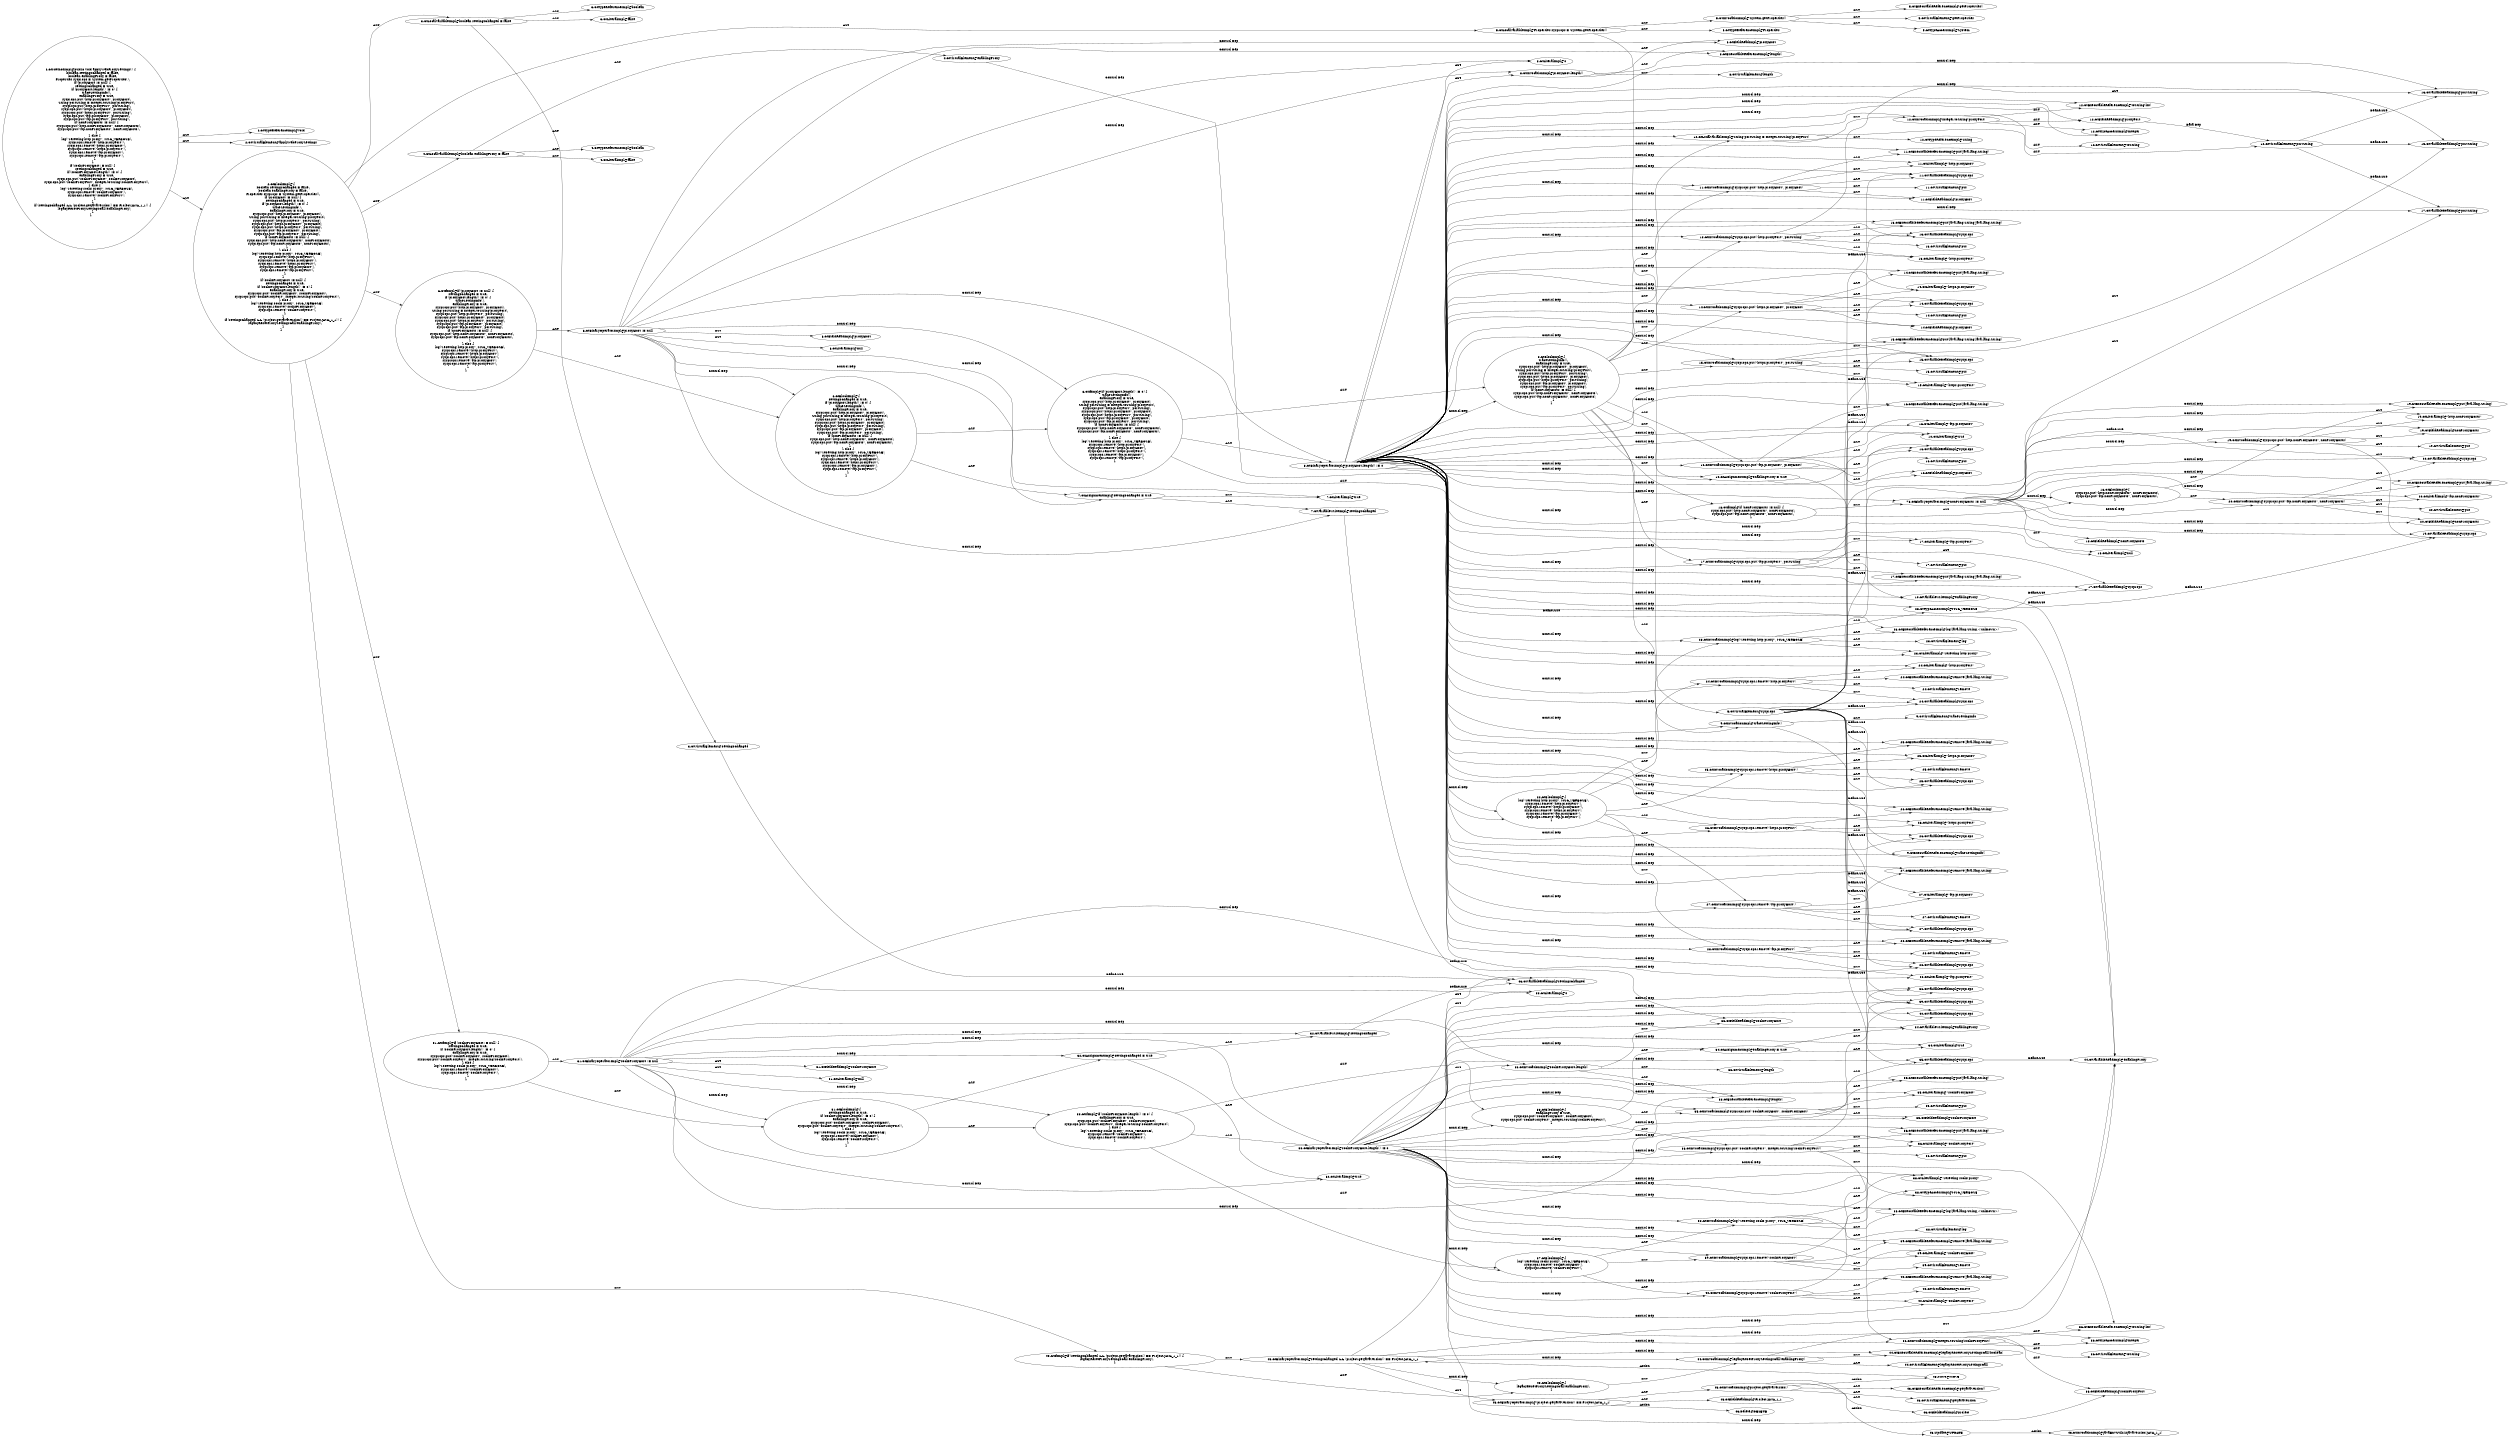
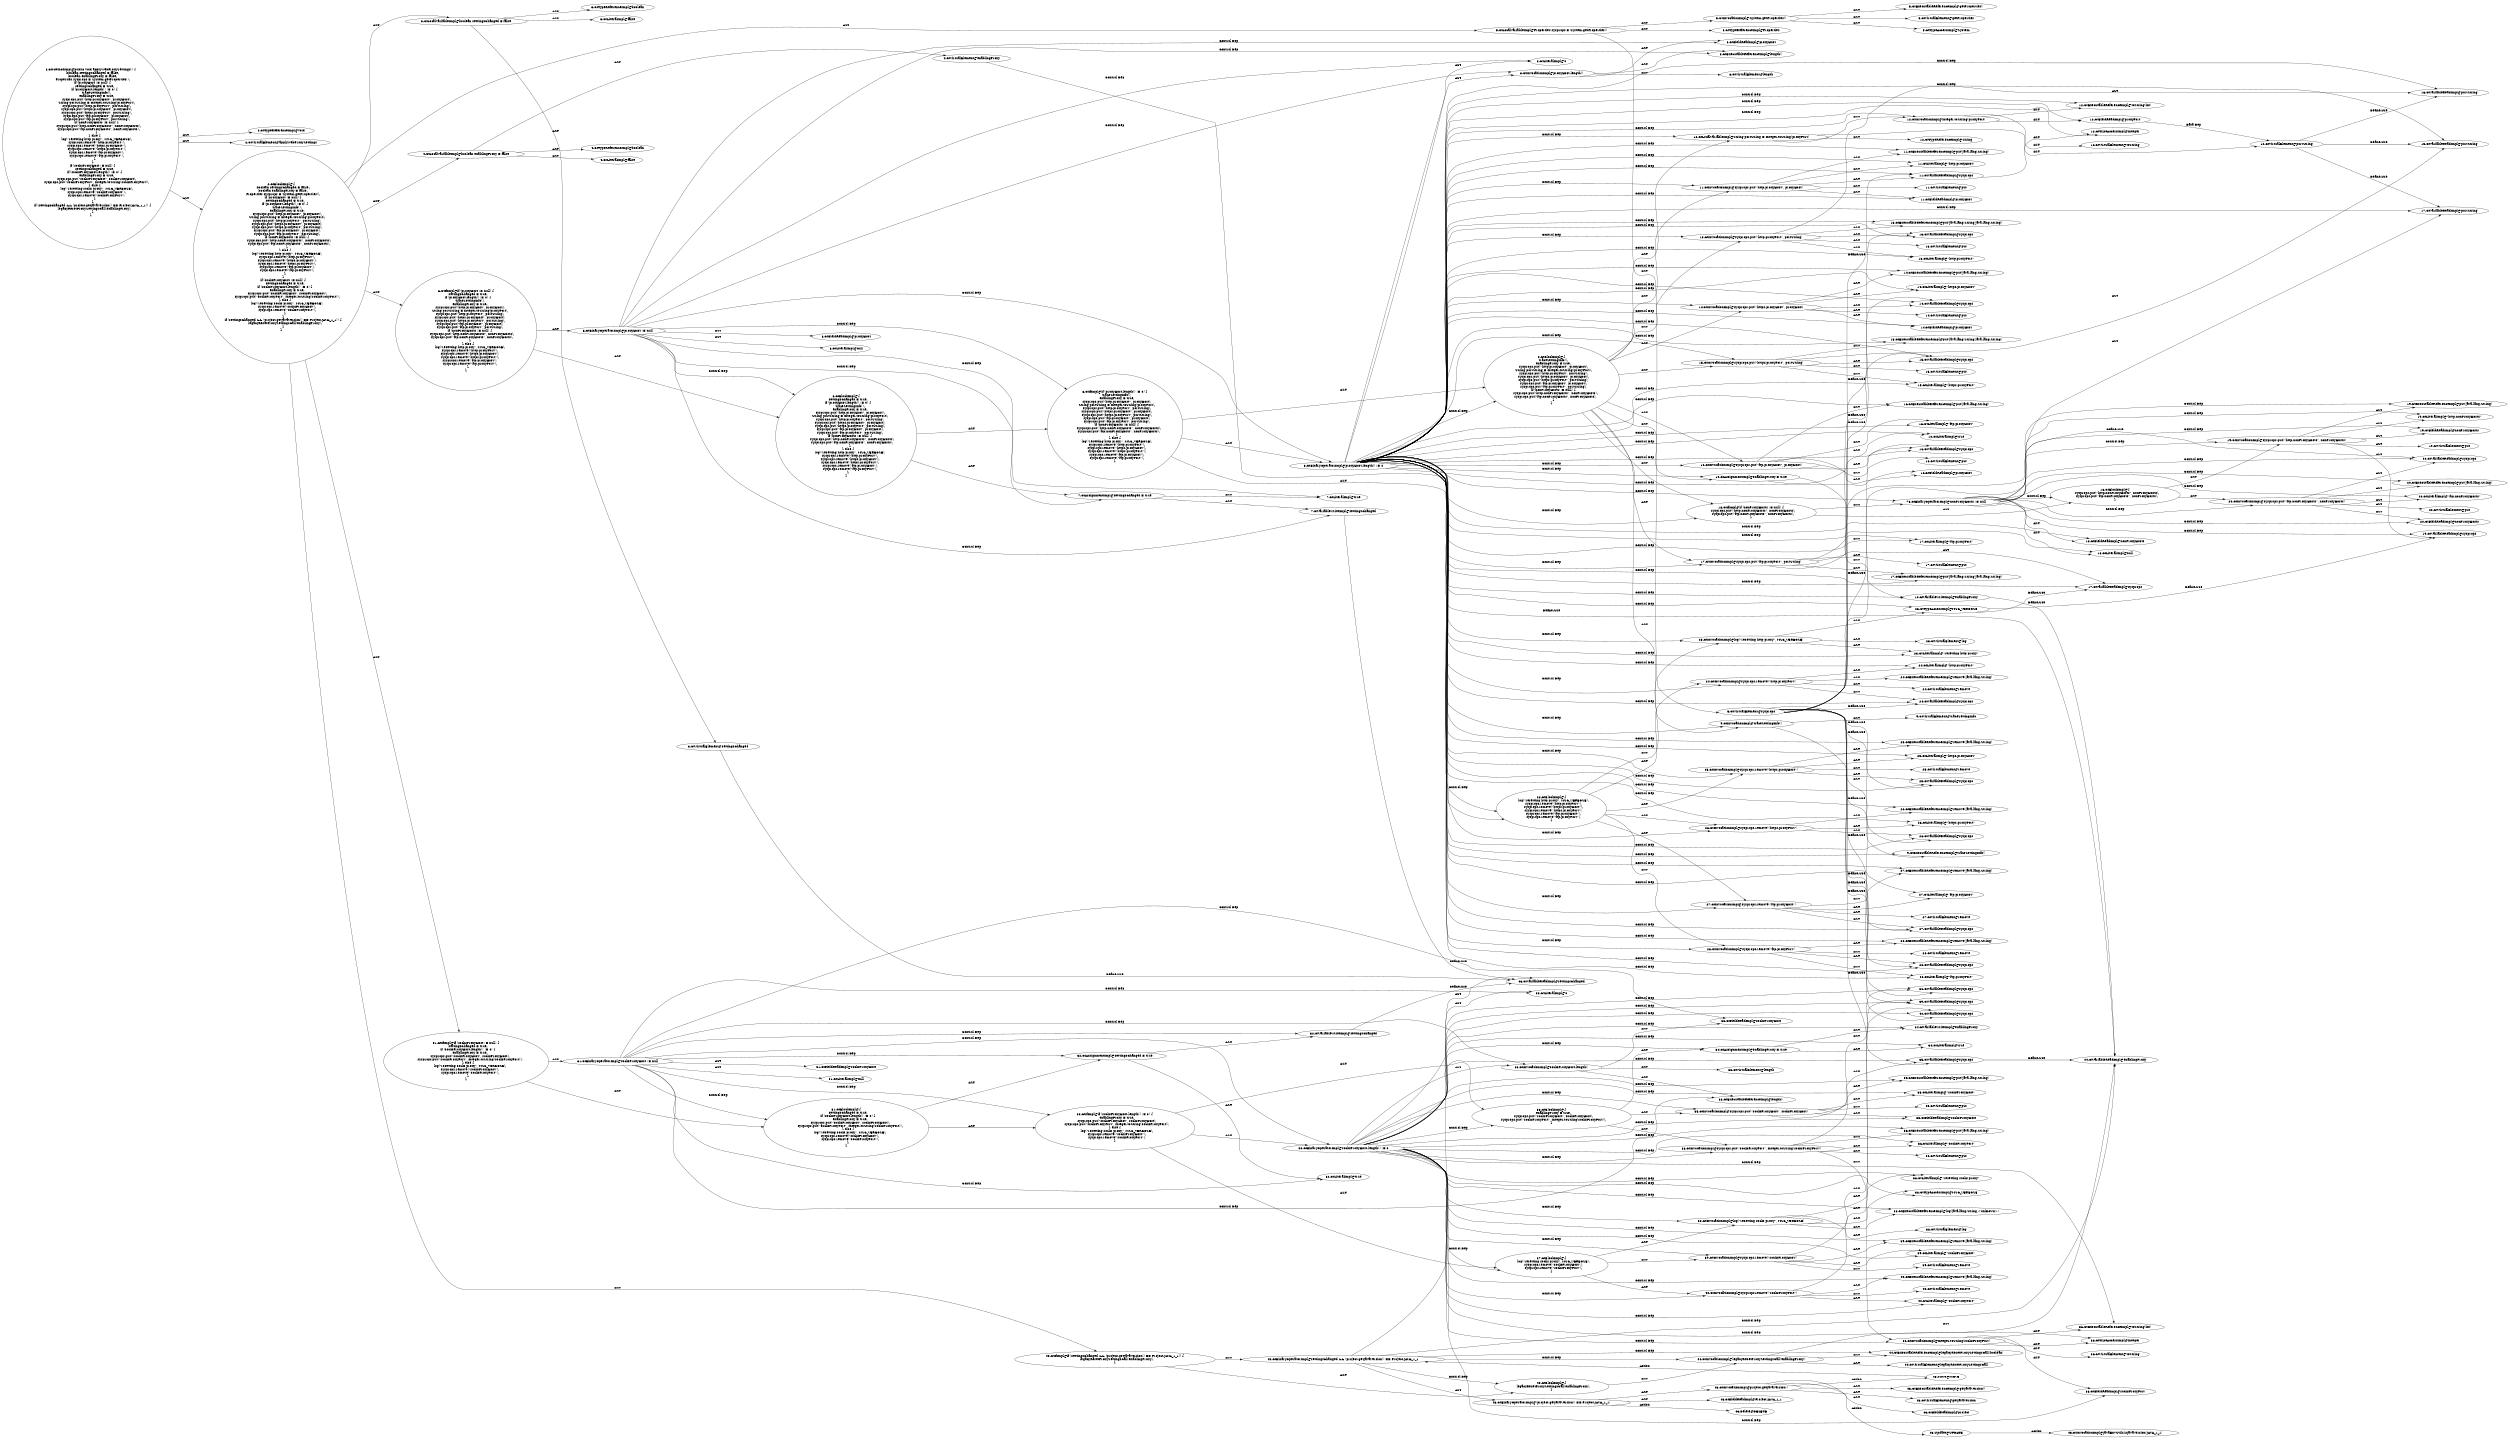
(2033, 126) -> (2025, 154)
none -> (2028, 526)
(1946, 630) -> none
